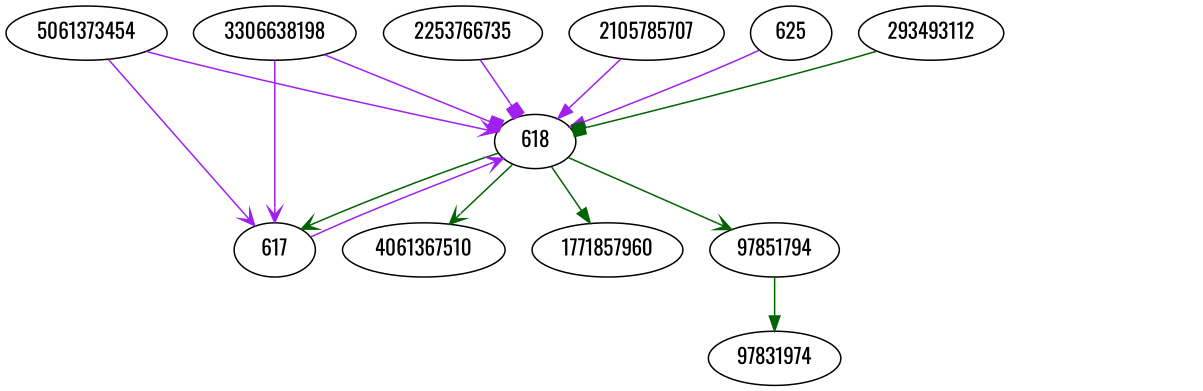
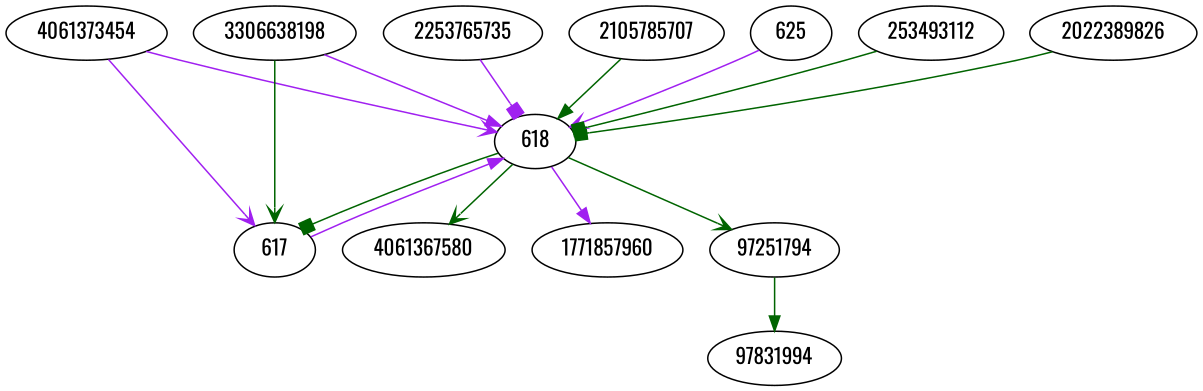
(87, 33) -> (87, 33)
(463, 33) -> (463, 33)
(931, 33) -> (931, 33)
none -> (1113, 33)
(595, 84) -> (595, 84)
(672, 87) -> (672, 87)
(406, 88) -> (406, 88)
(275, 134) -> (275, 134)
(406, 186) -> (406, 186)
(567, 189) -> (567, 189)
(400, 199) -> (400, 199)
(424, 250) -> (424, 250)
(775, 250) -> (775, 250)
(775, 358) -> (775, 358)
